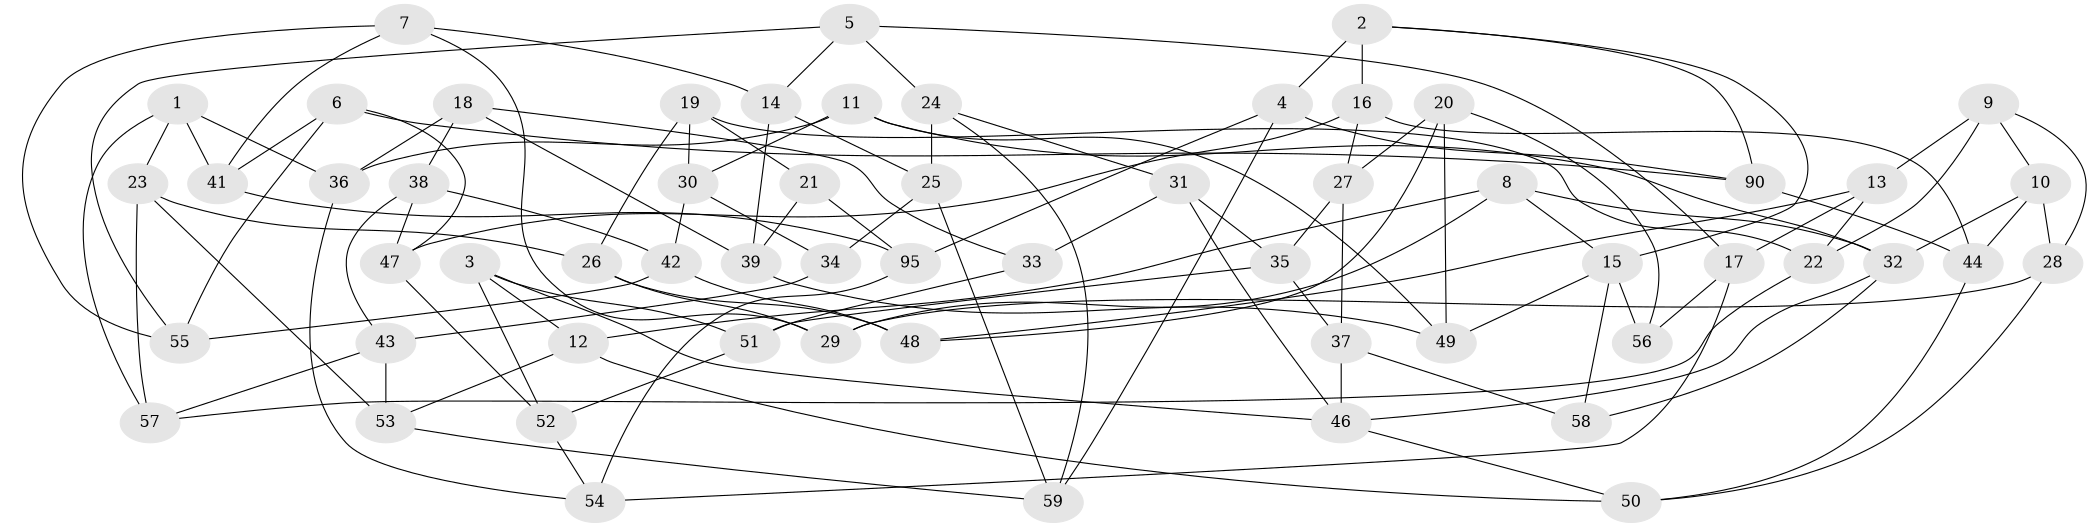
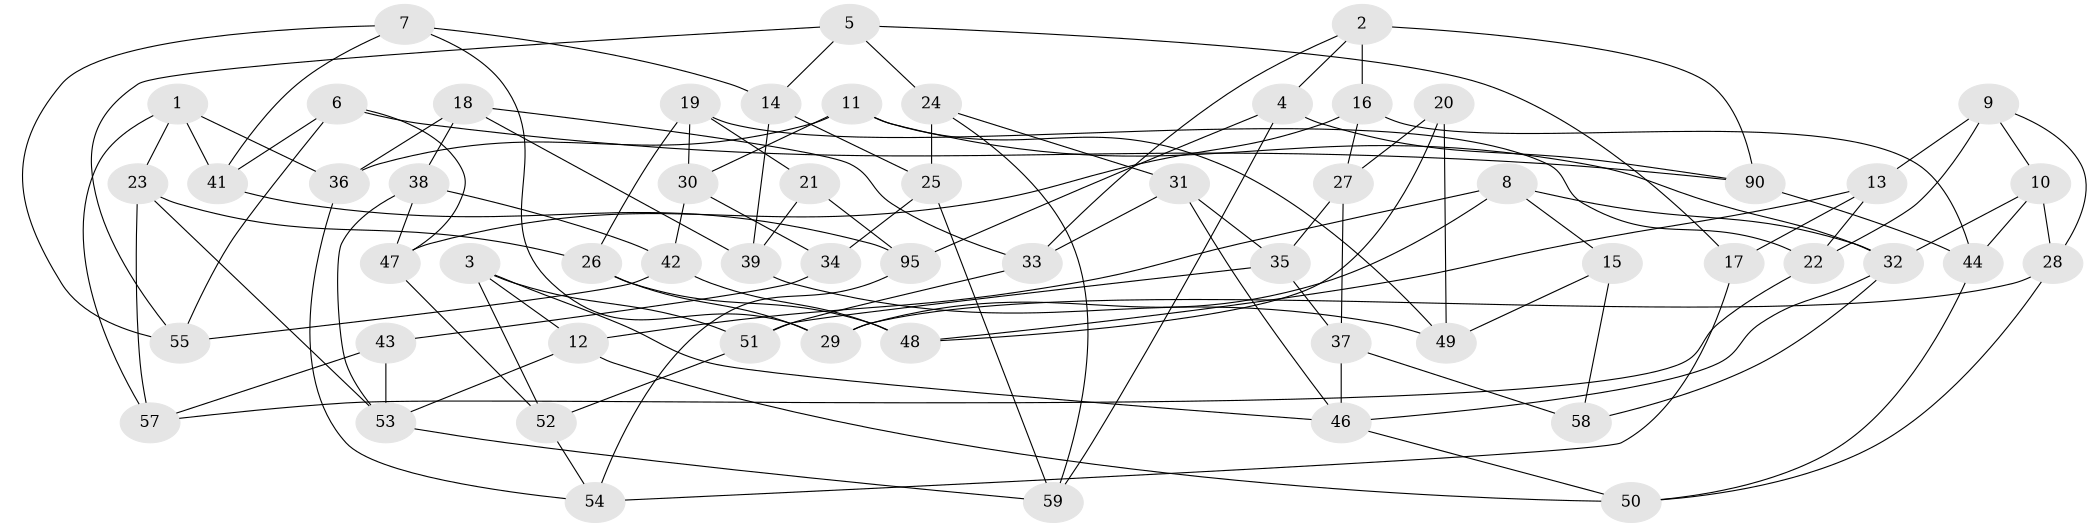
(1722, 76) -> (1190, 121)
(347, 254) -> (338, 292)
(1642, 343) -> none
